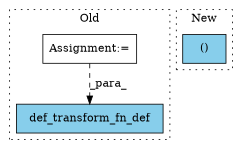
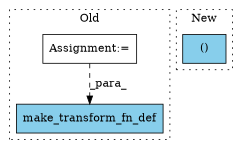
(90, 119) -> (90, 119)
